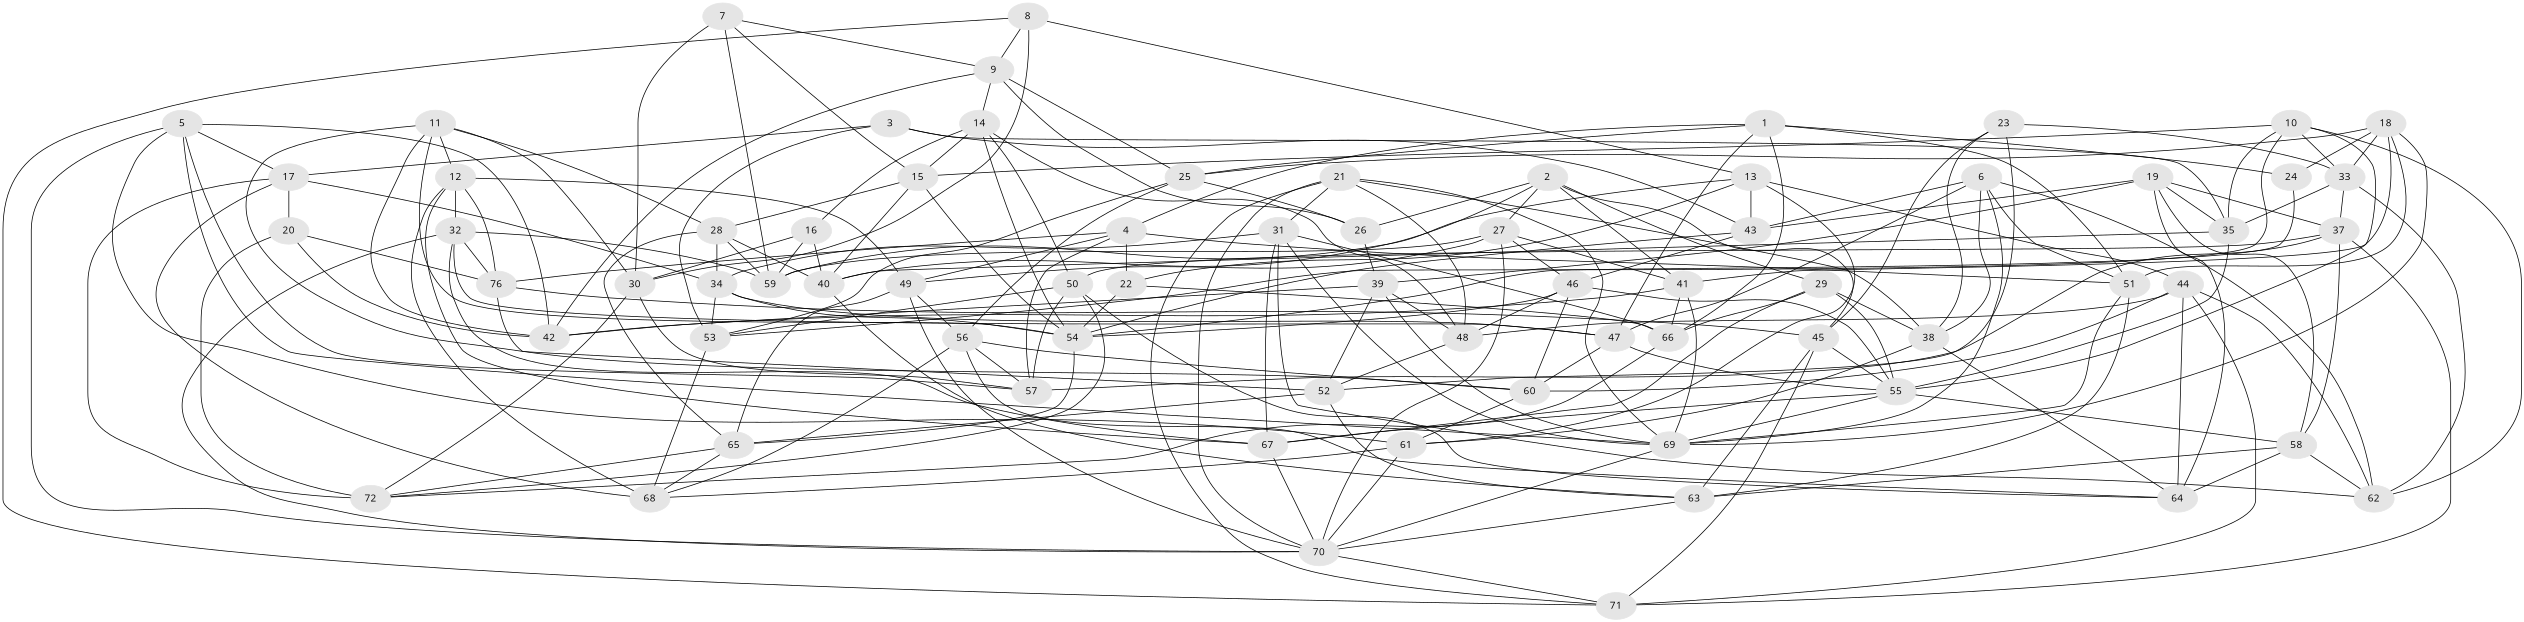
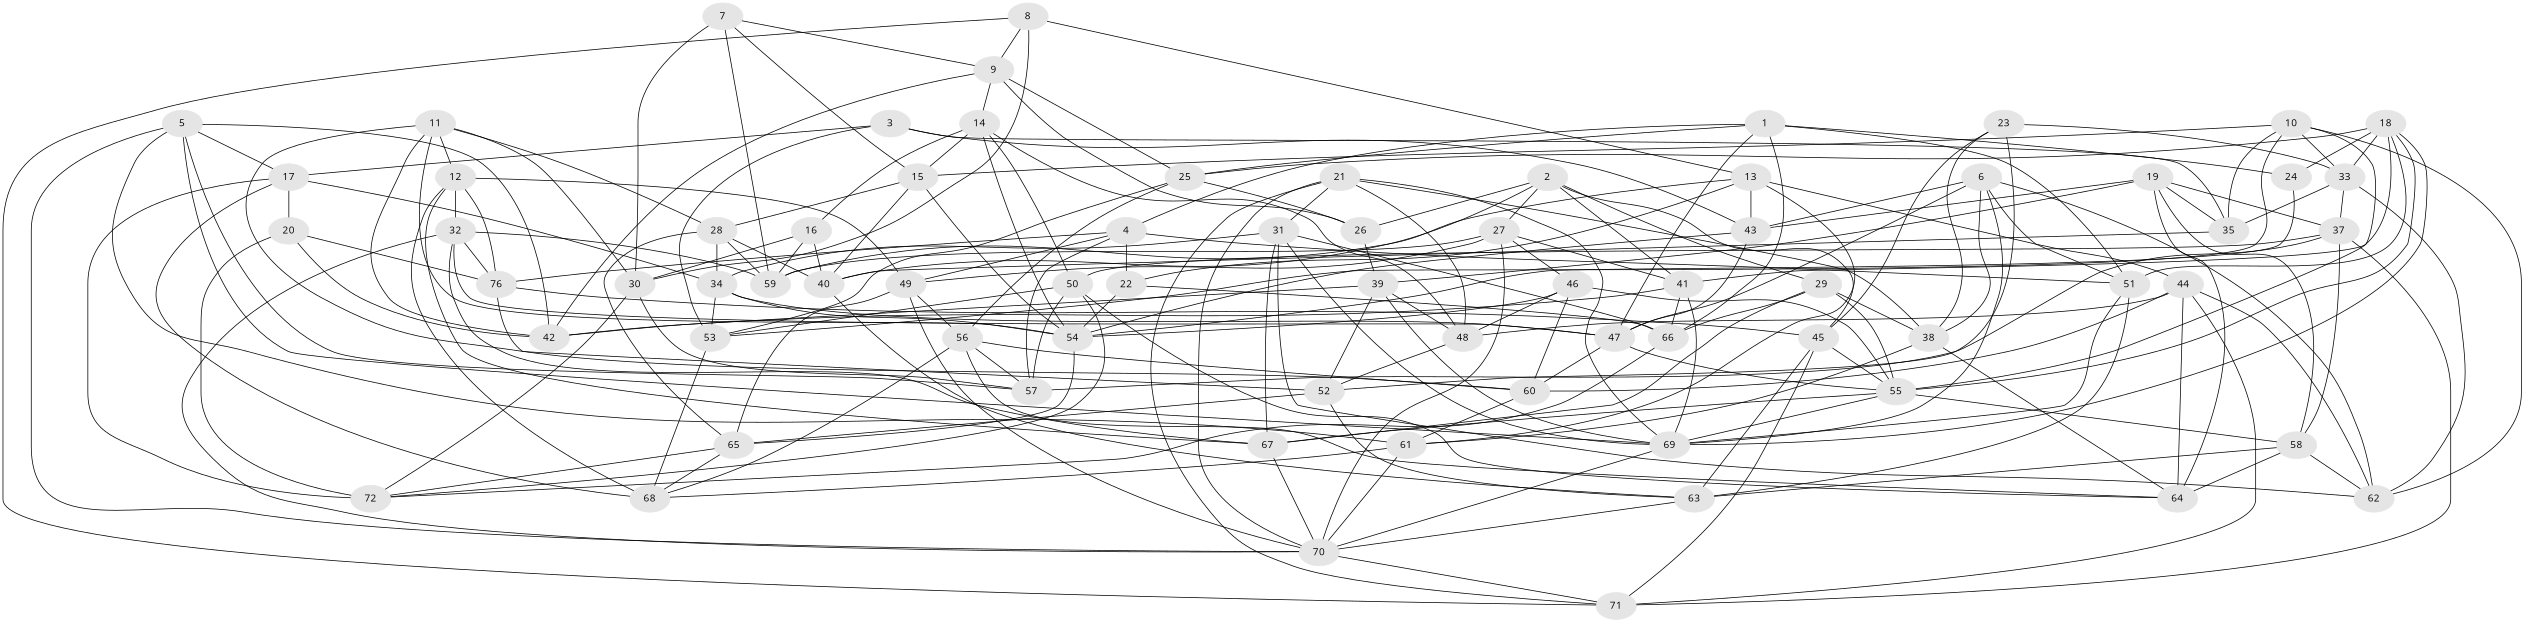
(1662, 258) -> (1713, 295)
(2101, 339) -> (2240, 321)
